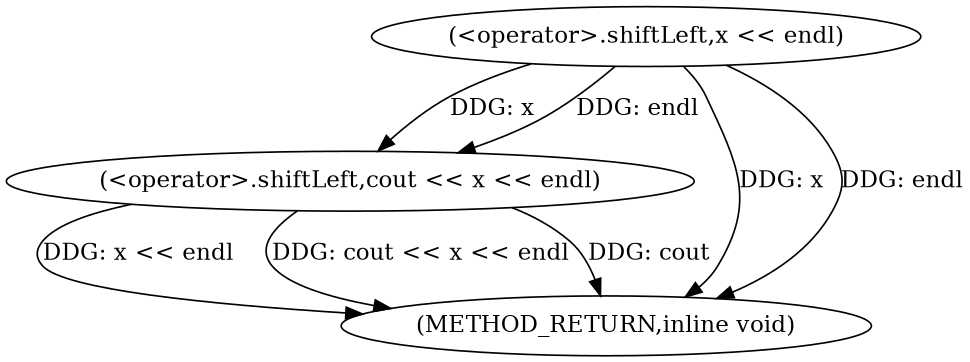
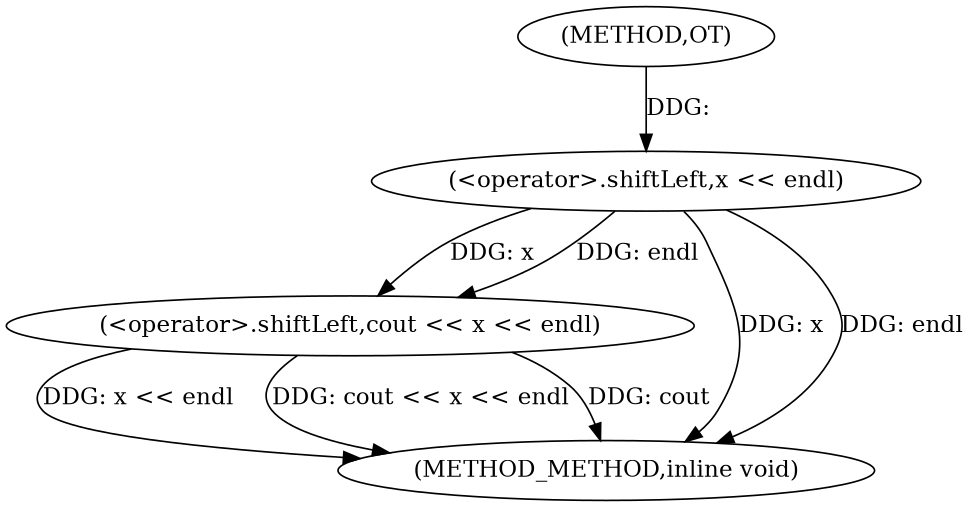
none -> (646, 37)
(606, 326) -> (606, 470)
